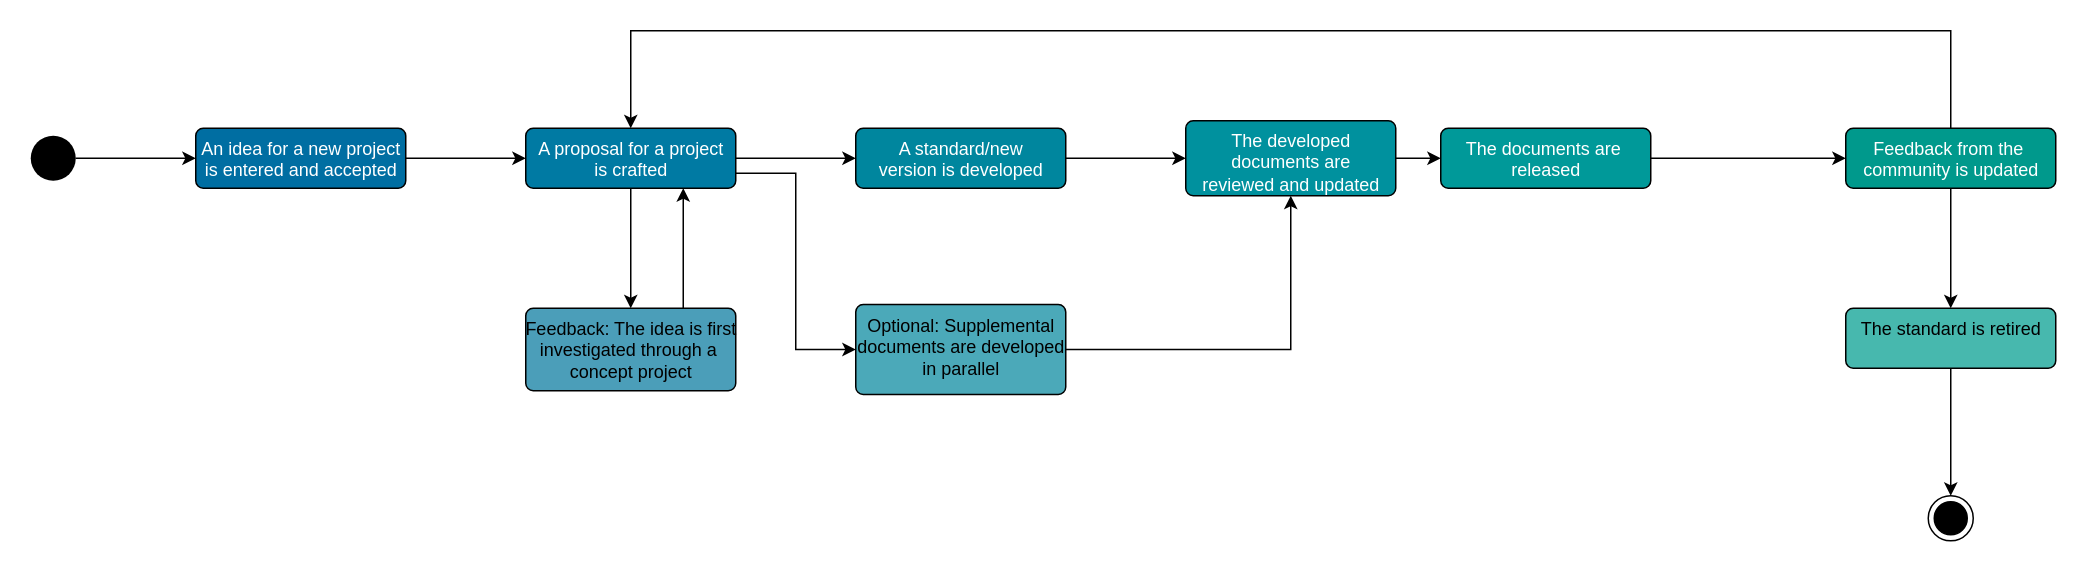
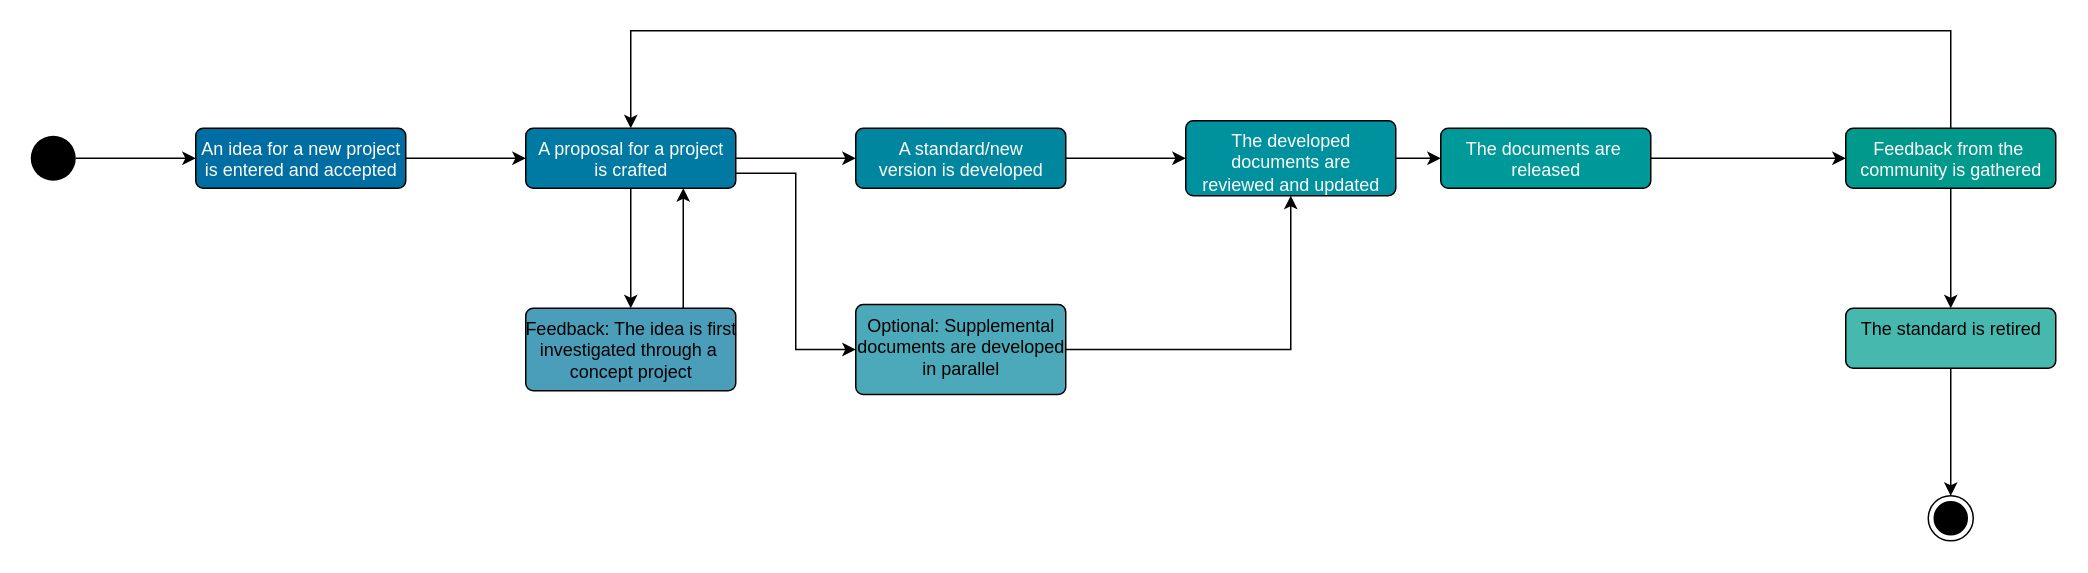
(1952, 160) -> (1952, 160)
